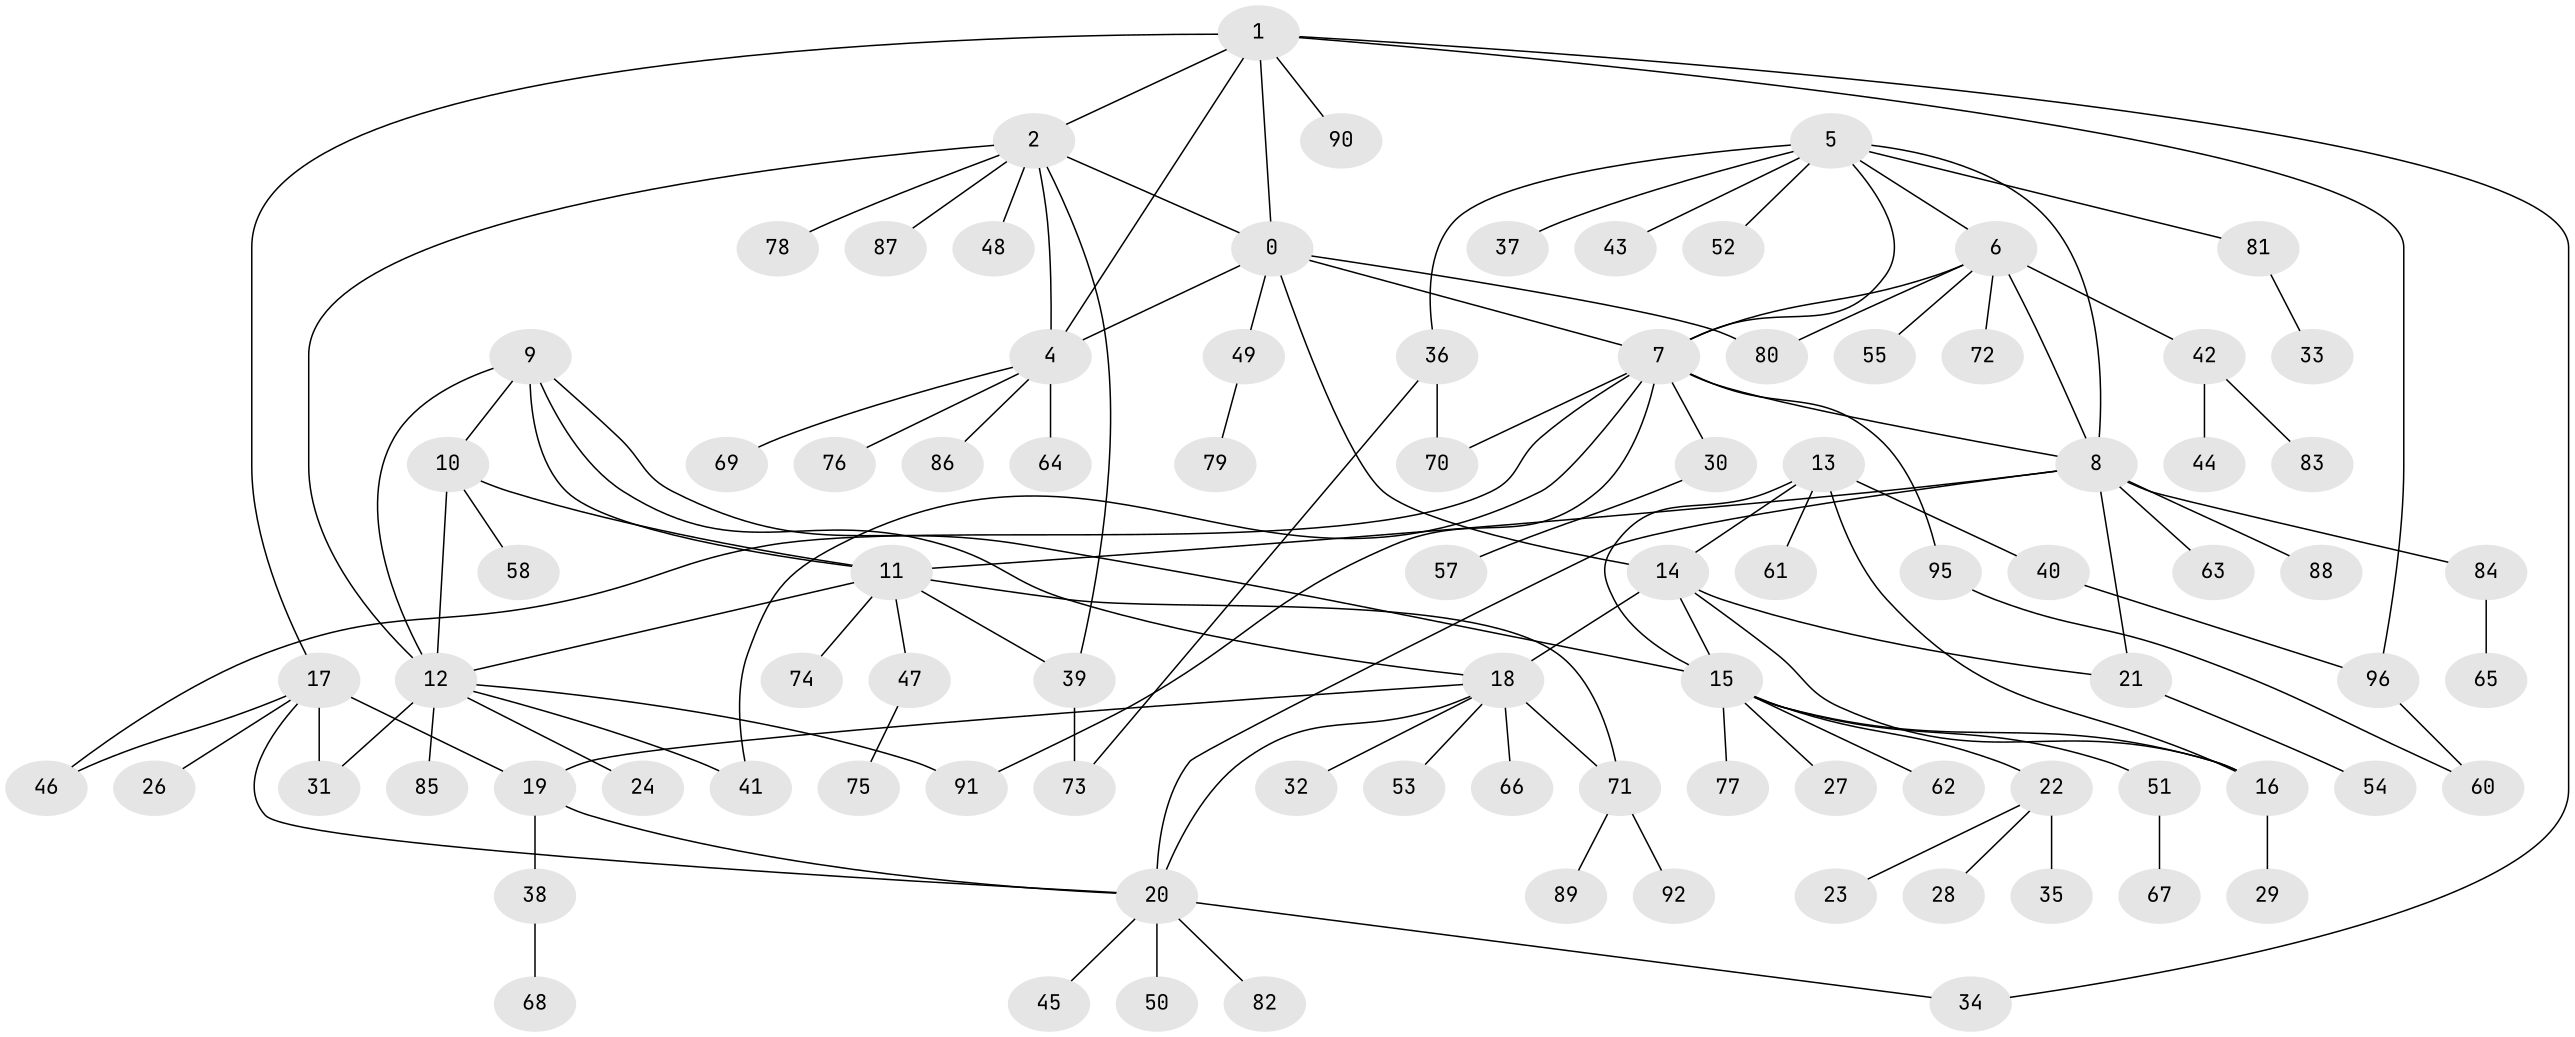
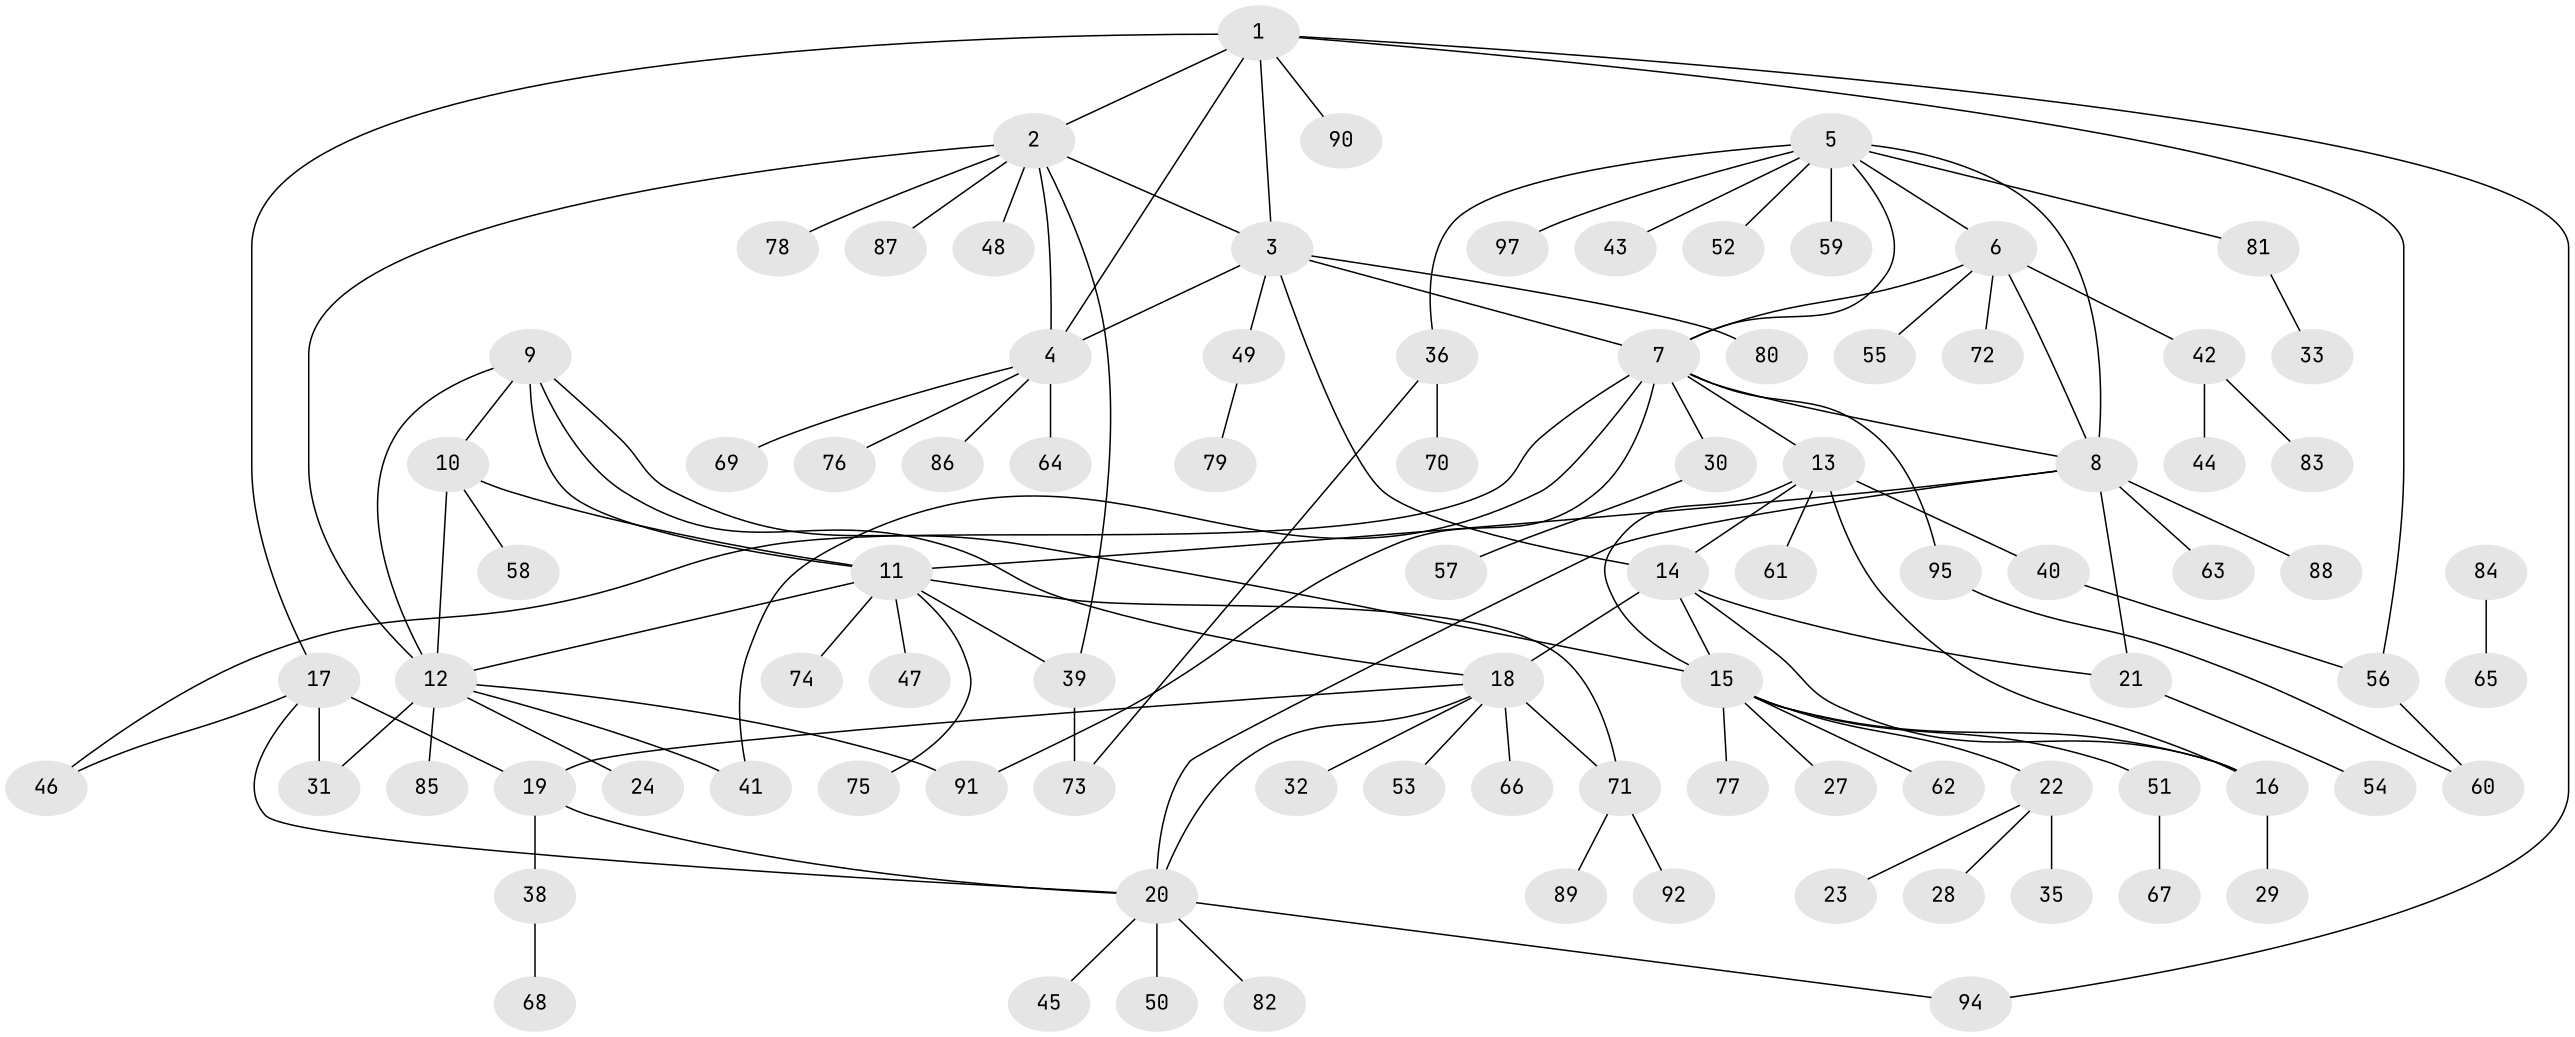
(1272, 249) -> (1272, 249)
(1508, 249) -> (1508, 249)
none -> (1831, 249)
(1881, 302) -> none
(1548, 411) -> (1742, 411)
(2287, 525) -> none
(2378, 680) -> (2378, 680)
(882, 738) -> (970, 692)
(154, 788) -> none
(1971, 1004) -> (1971, 1004)
